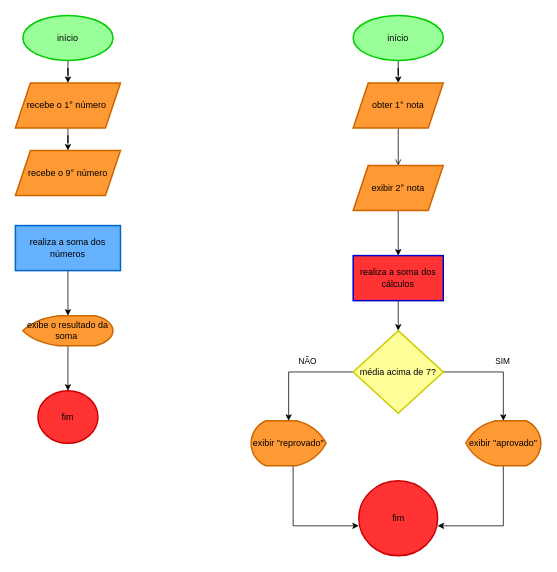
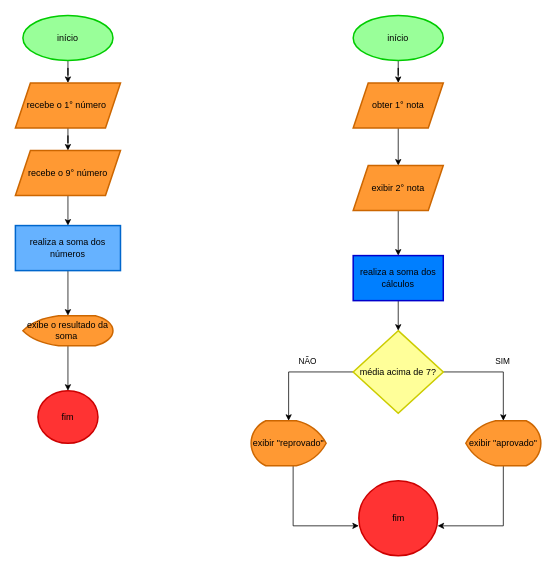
(398, 160) -> (398, 159)
none -> (68, 219)
(398, 278) -> (398, 278)
